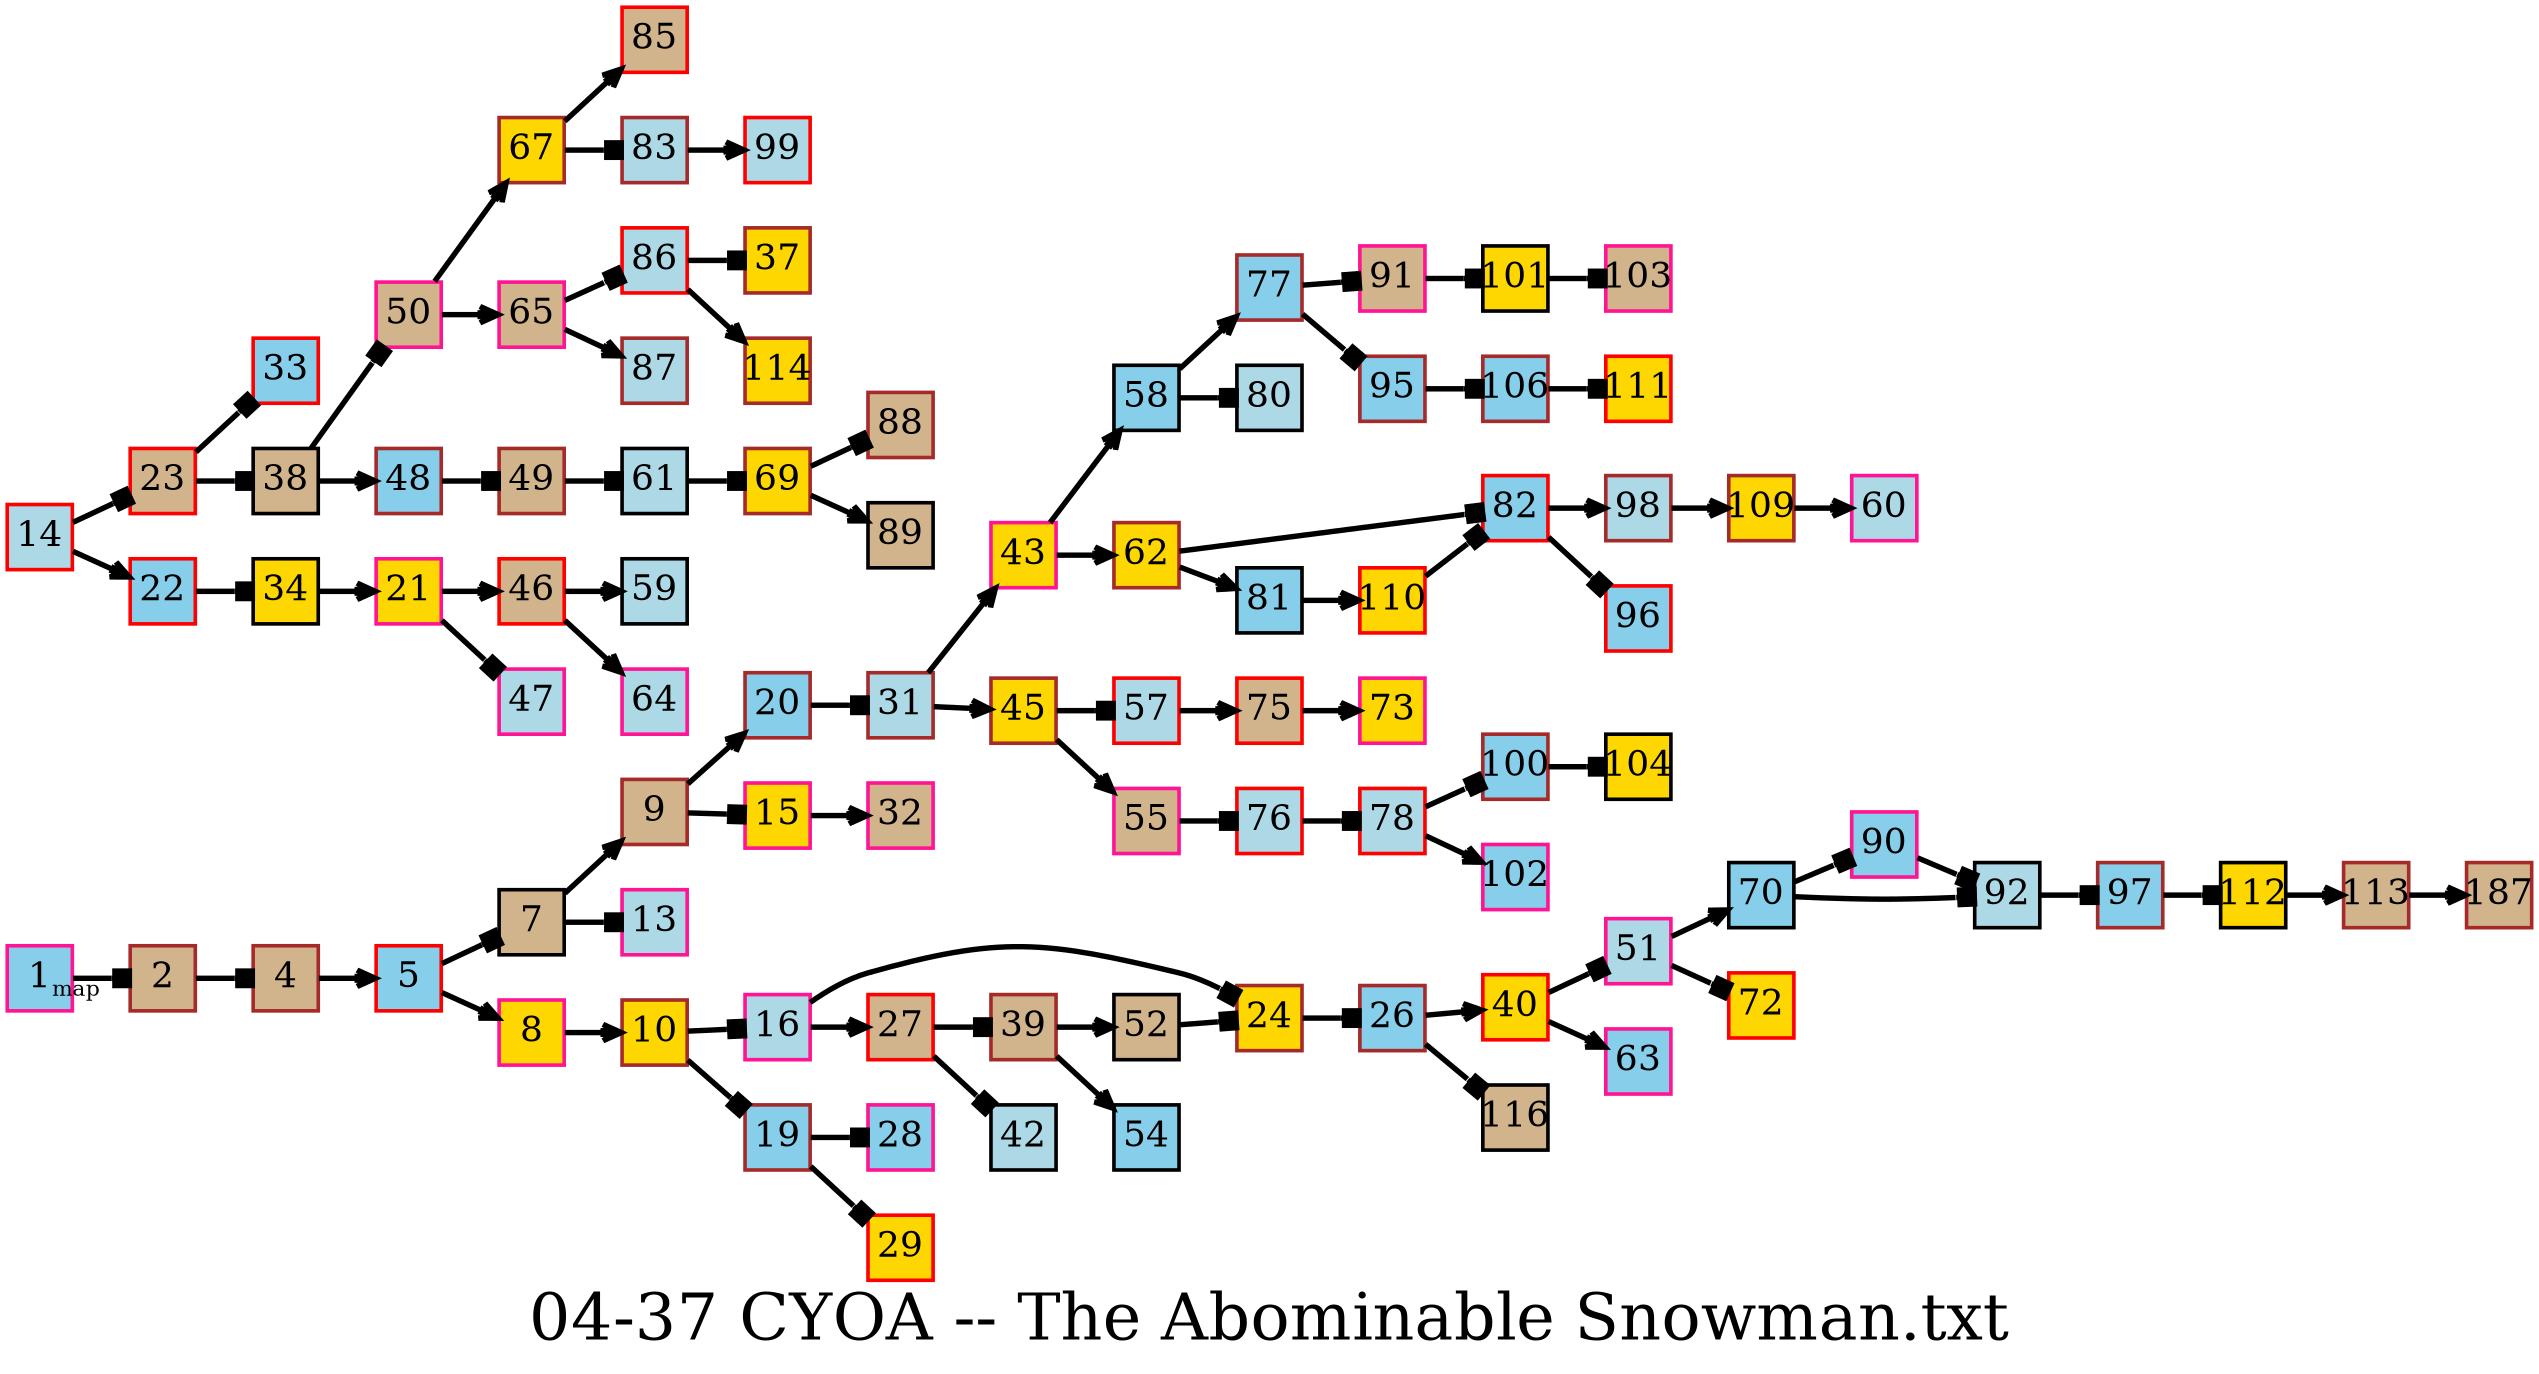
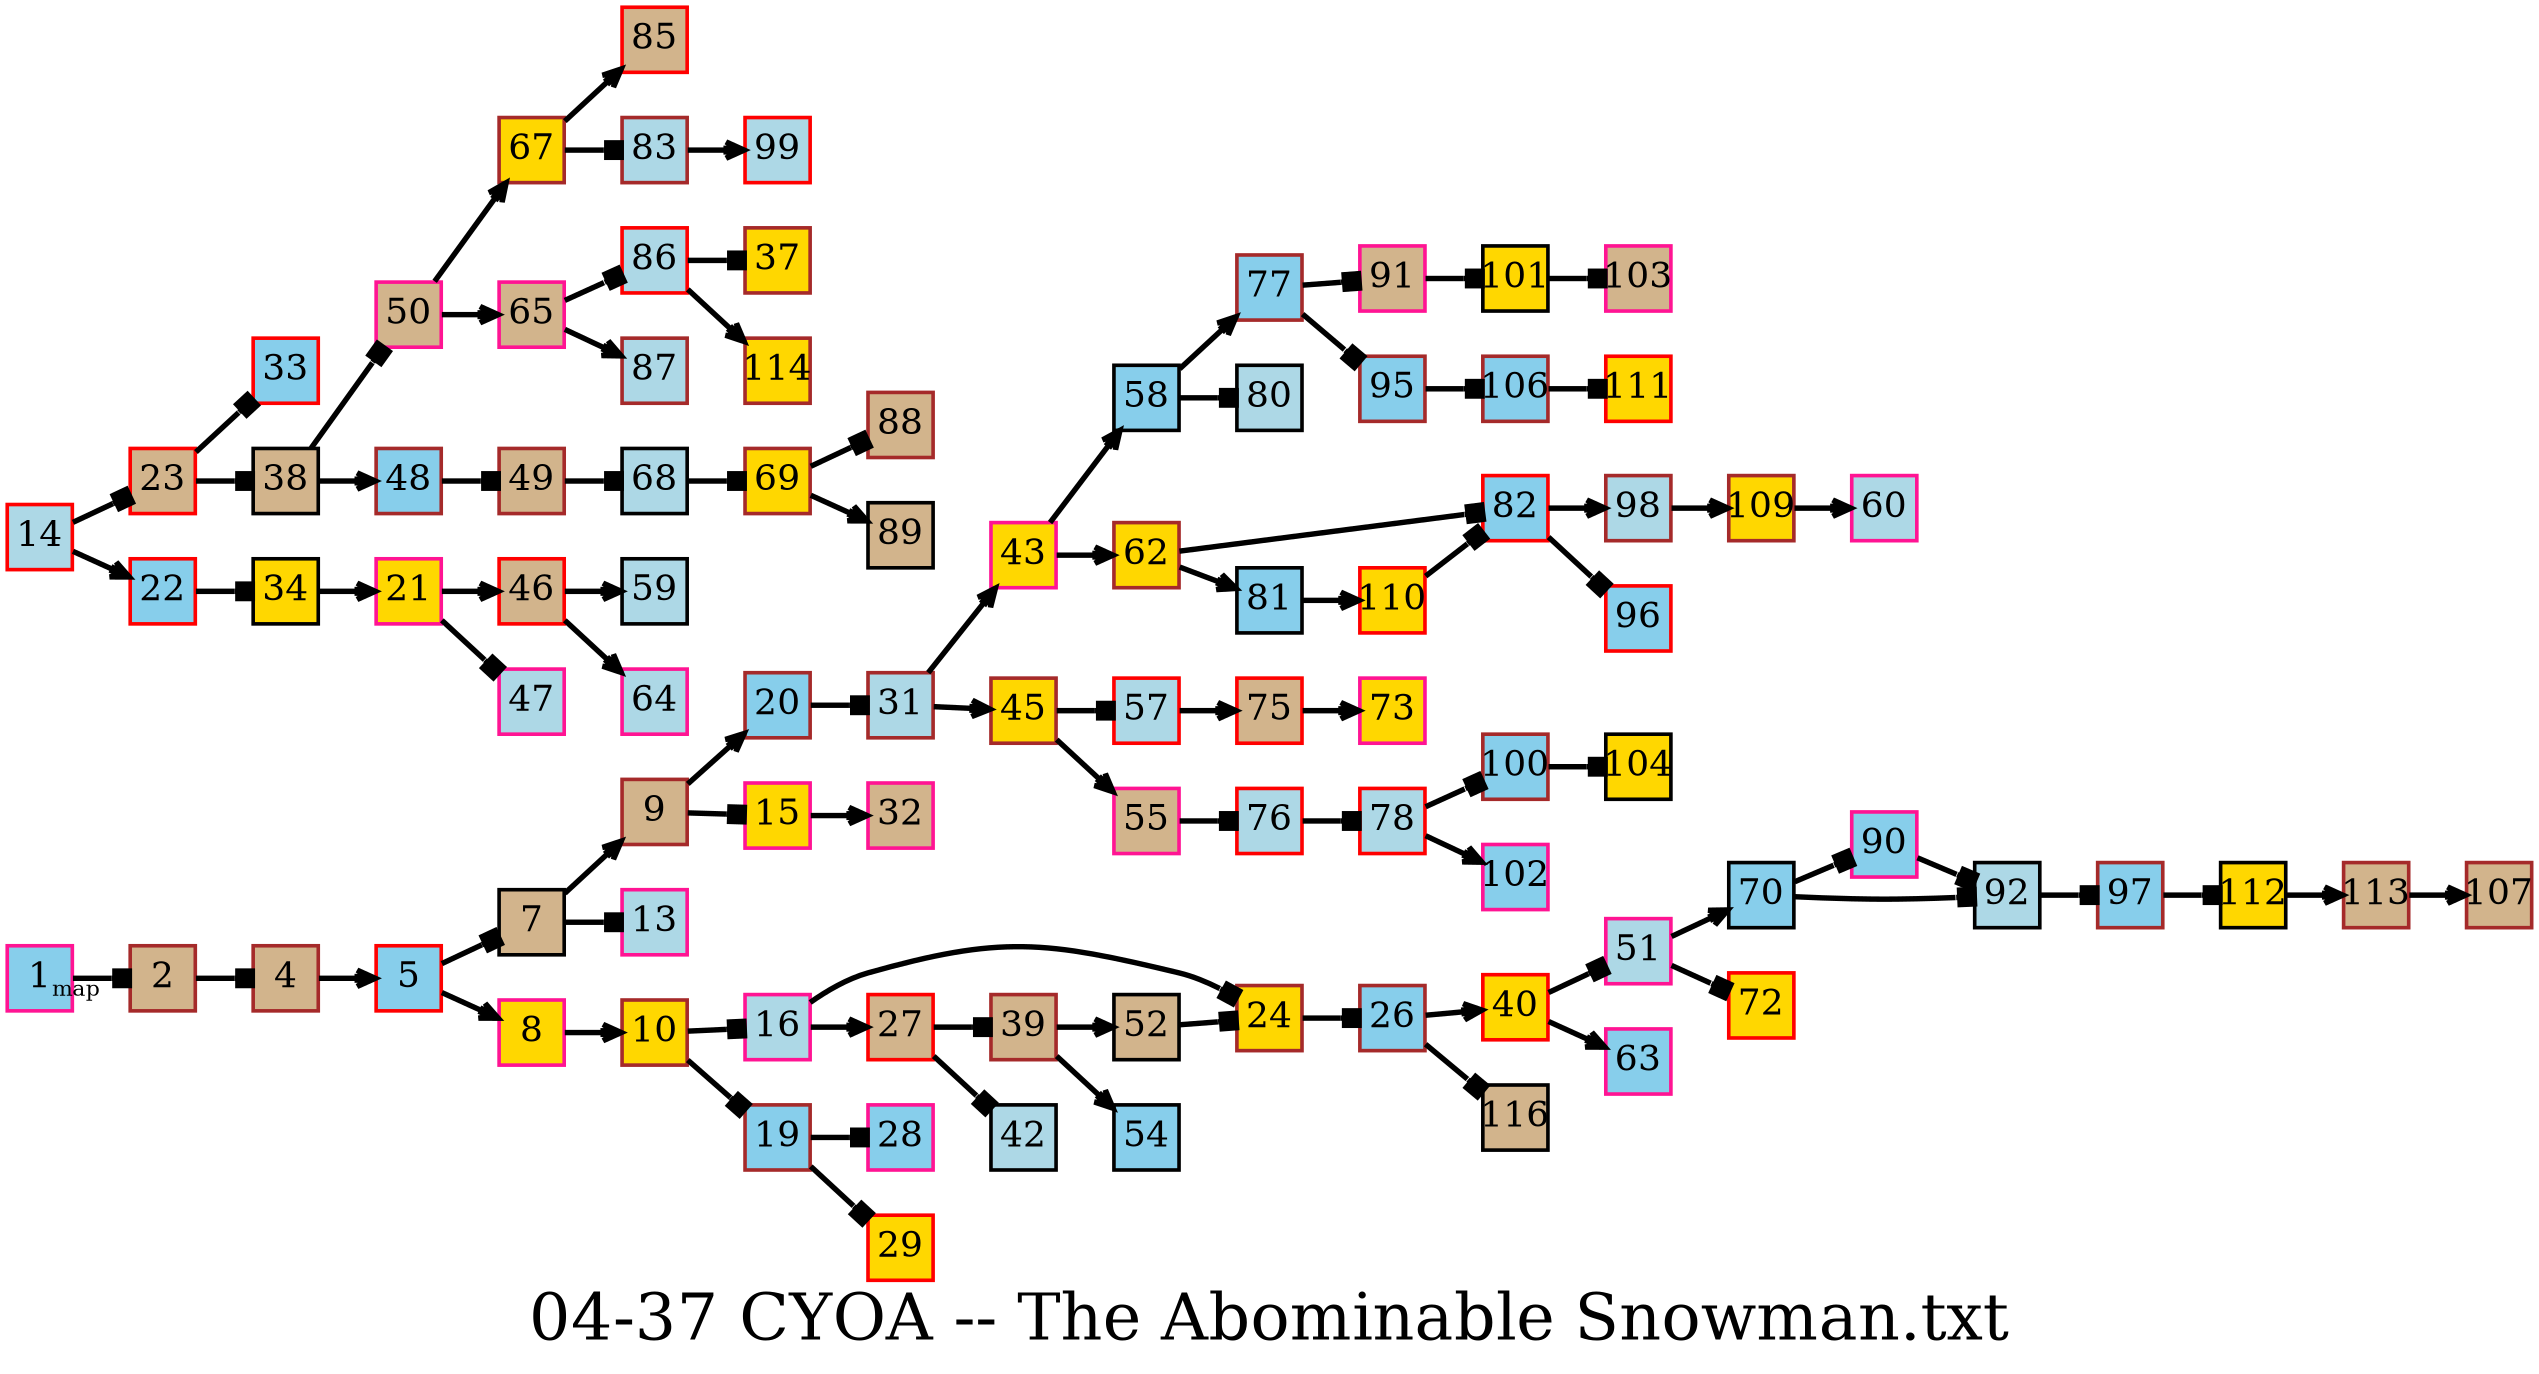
(655, 481) -> (655, 481)
(2499, 895) -> (2499, 895)
